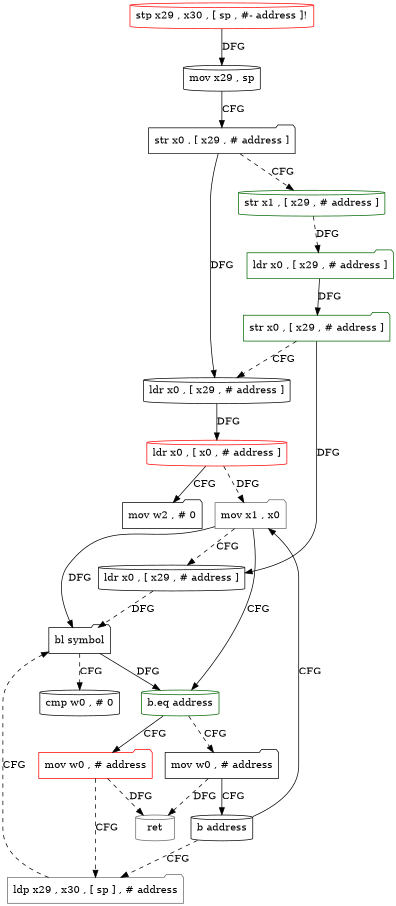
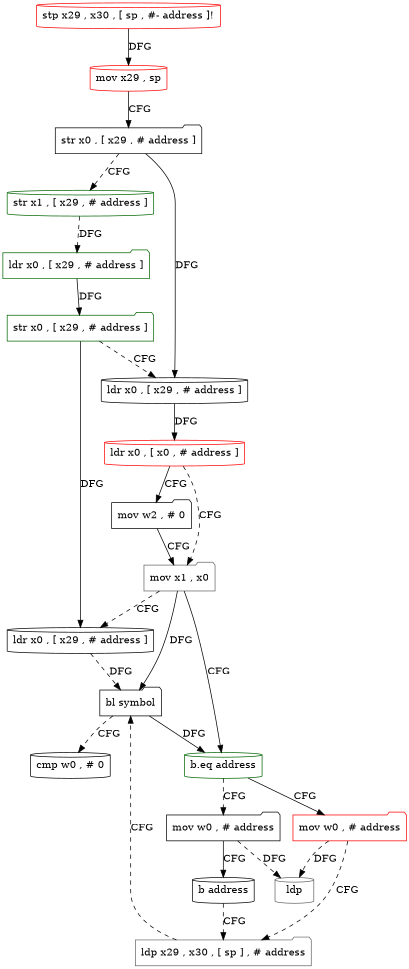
(222, 78) -> (129, 78)
(248, 484) -> (210, 516)
(299, 682) -> (164, 543)
(155, 828) -> (294, 890)
